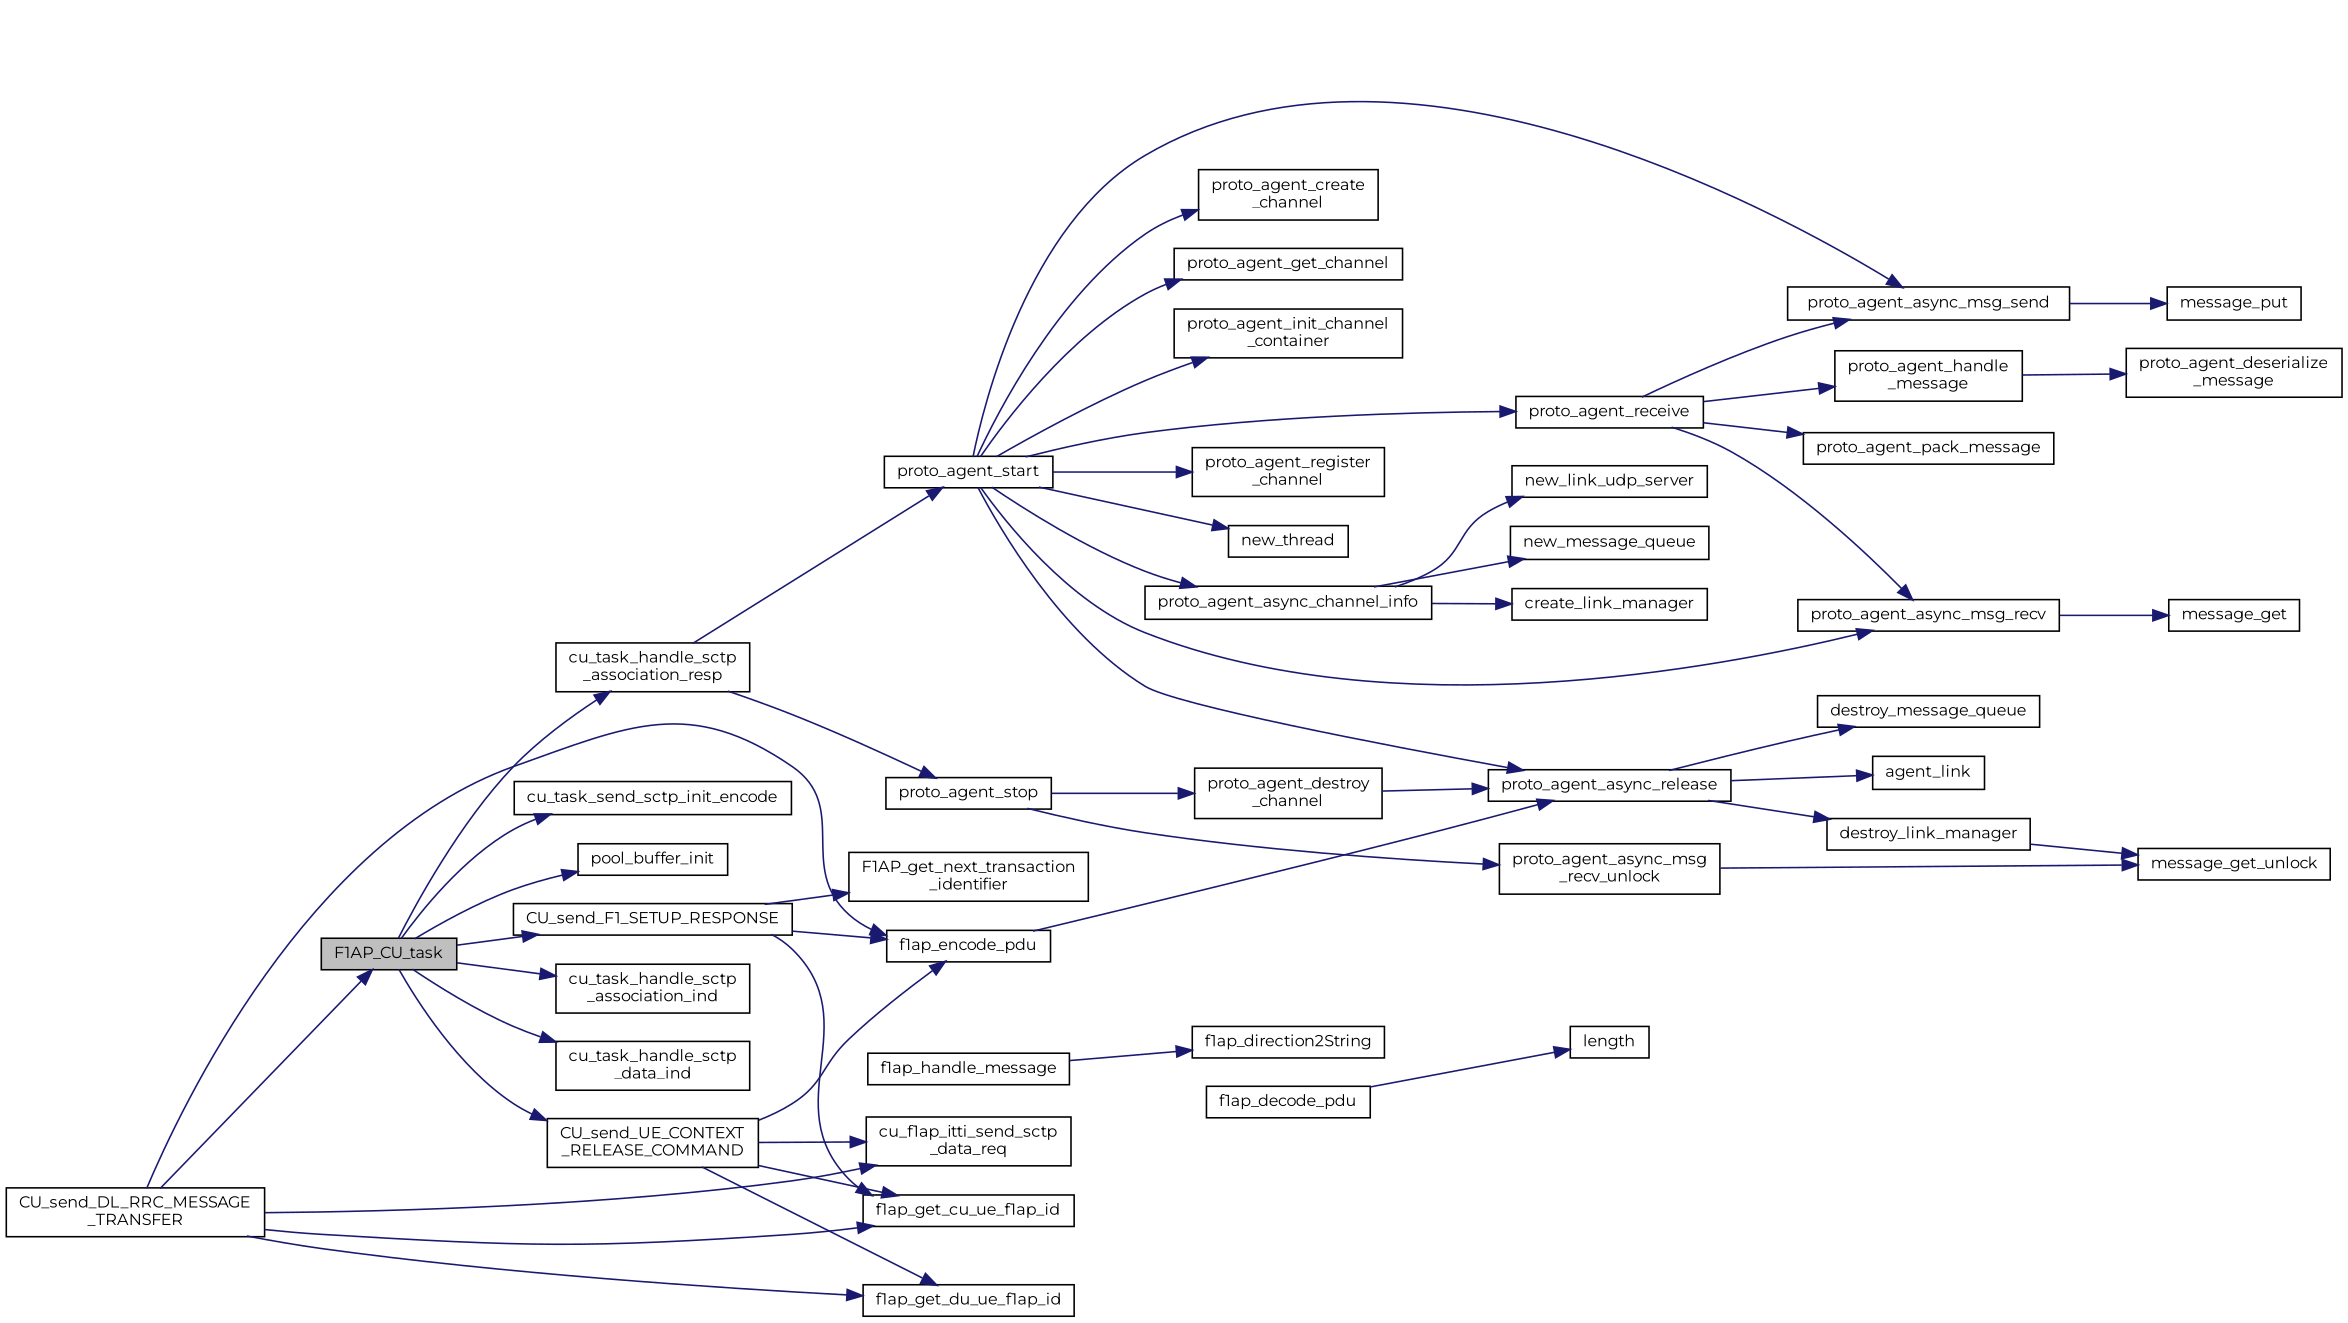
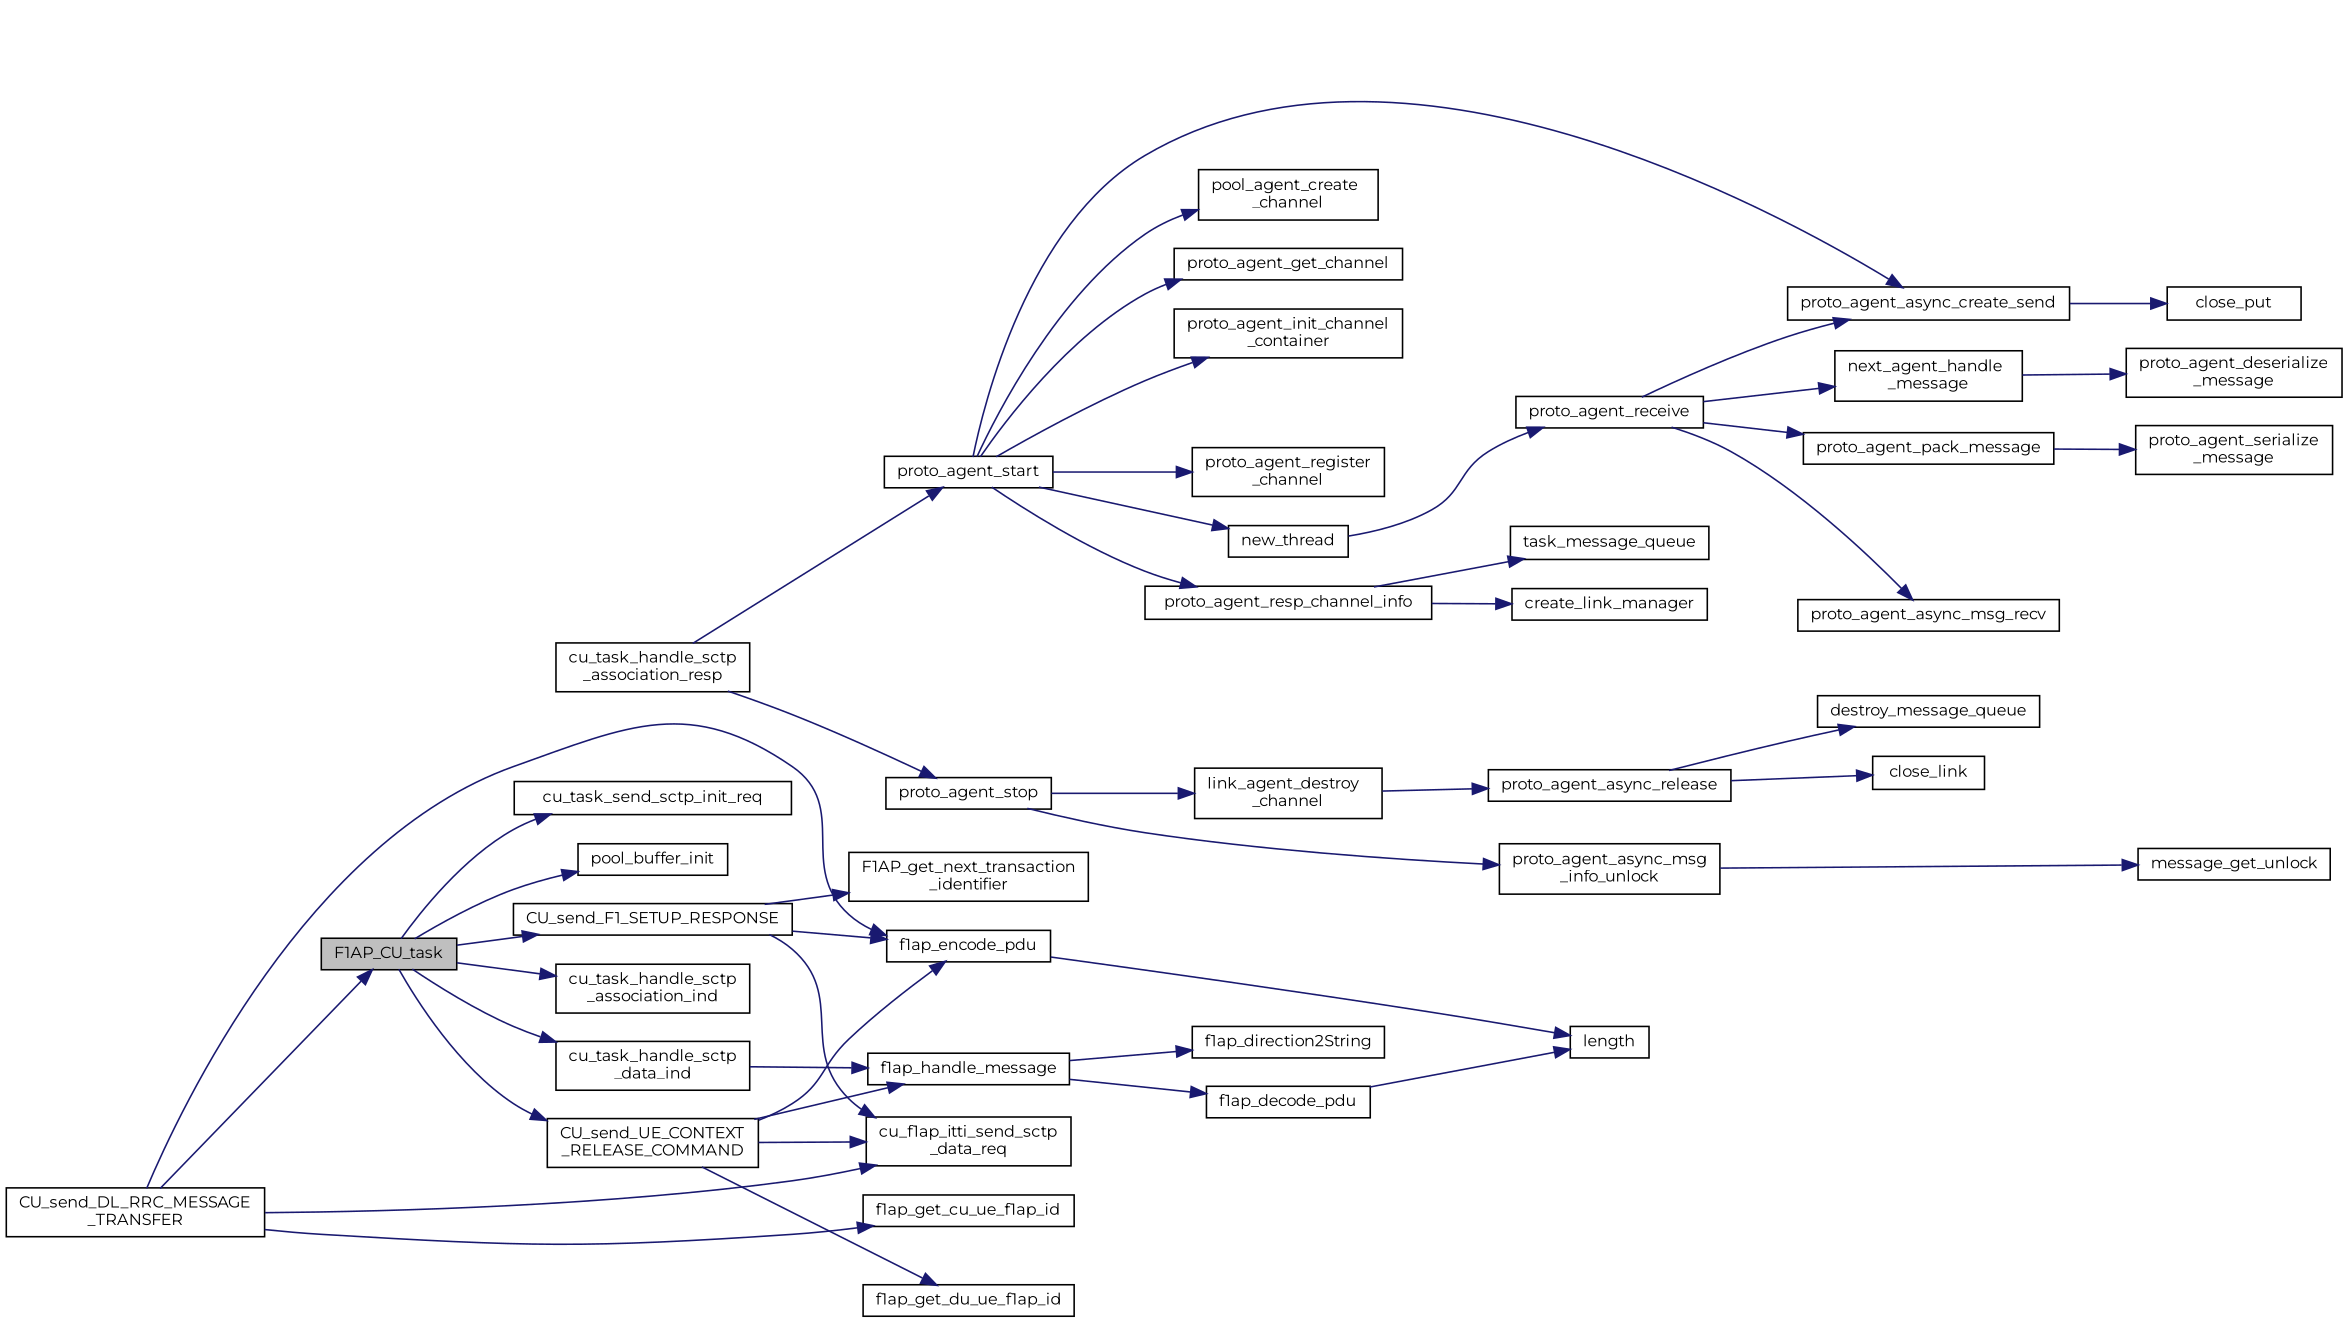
(1288, 195) -> (1288, 195)
(1929, 304) -> (1929, 304)
(2234, 304) -> (2234, 304)
(1929, 376) -> (1929, 376)
(1261, 421) -> (1447, 498)
none -> (2234, 450)
(1610, 481) -> none
(1610, 543) -> (1610, 543)
(1288, 603) -> (1288, 603)
(2234, 615) -> none
(1389, 682) -> none
(1197, 704) -> none
(1929, 773) -> (1929, 773)
(1288, 793) -> (1288, 793)
(653, 798) -> (653, 798)
(481, 805) -> none
(1929, 834) -> none
(1286, 869) -> (1303, 993)
(1610, 869) -> (1610, 869)
(822, 1050) -> (821, 1018)
none -> (801, 1067)
none -> (1130, 1086)
(839, 1183) -> (821, 1104)
(546, 1274) -> none
